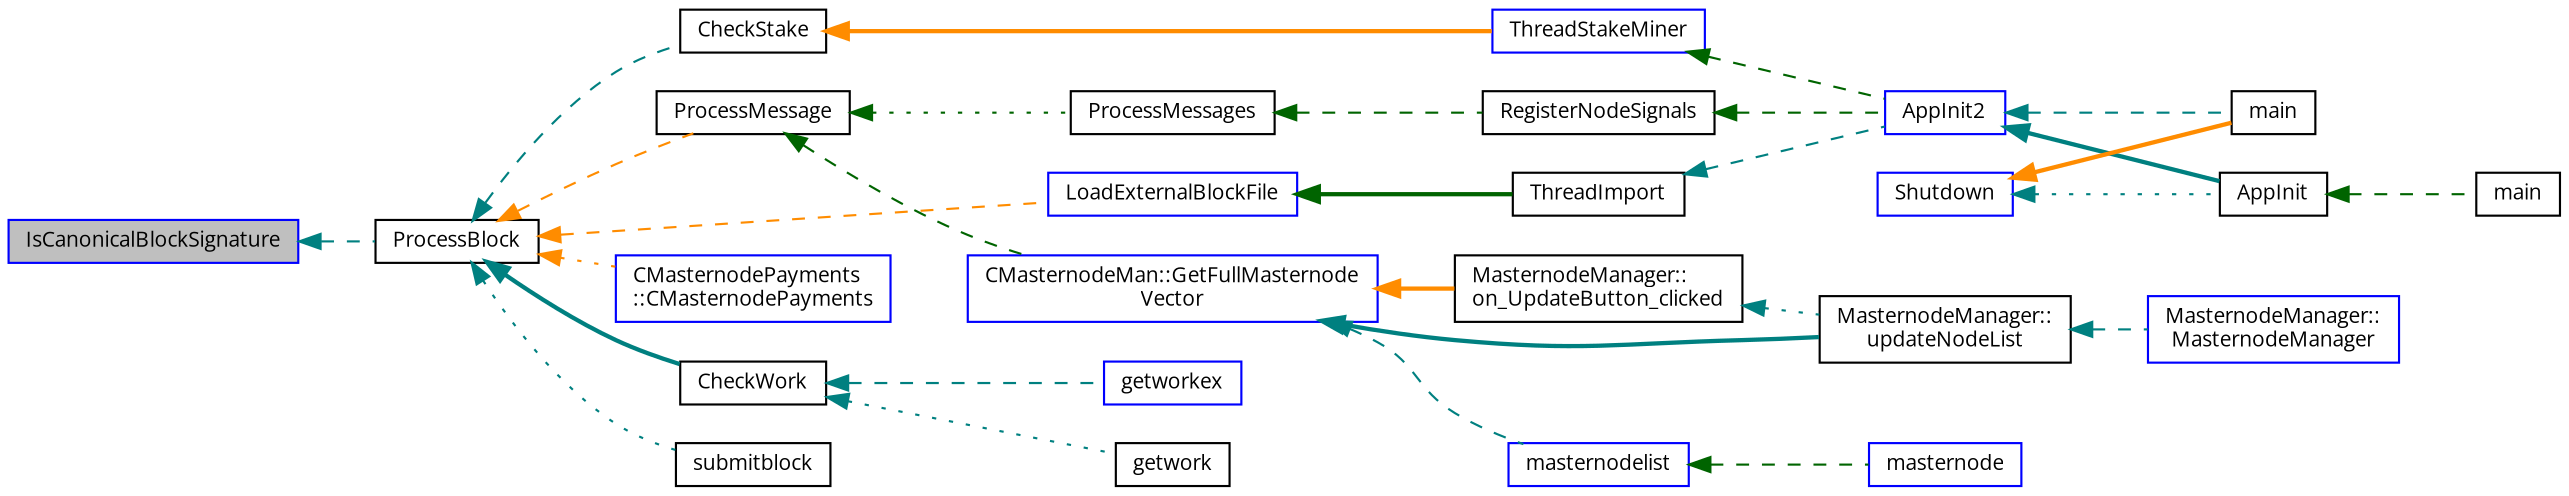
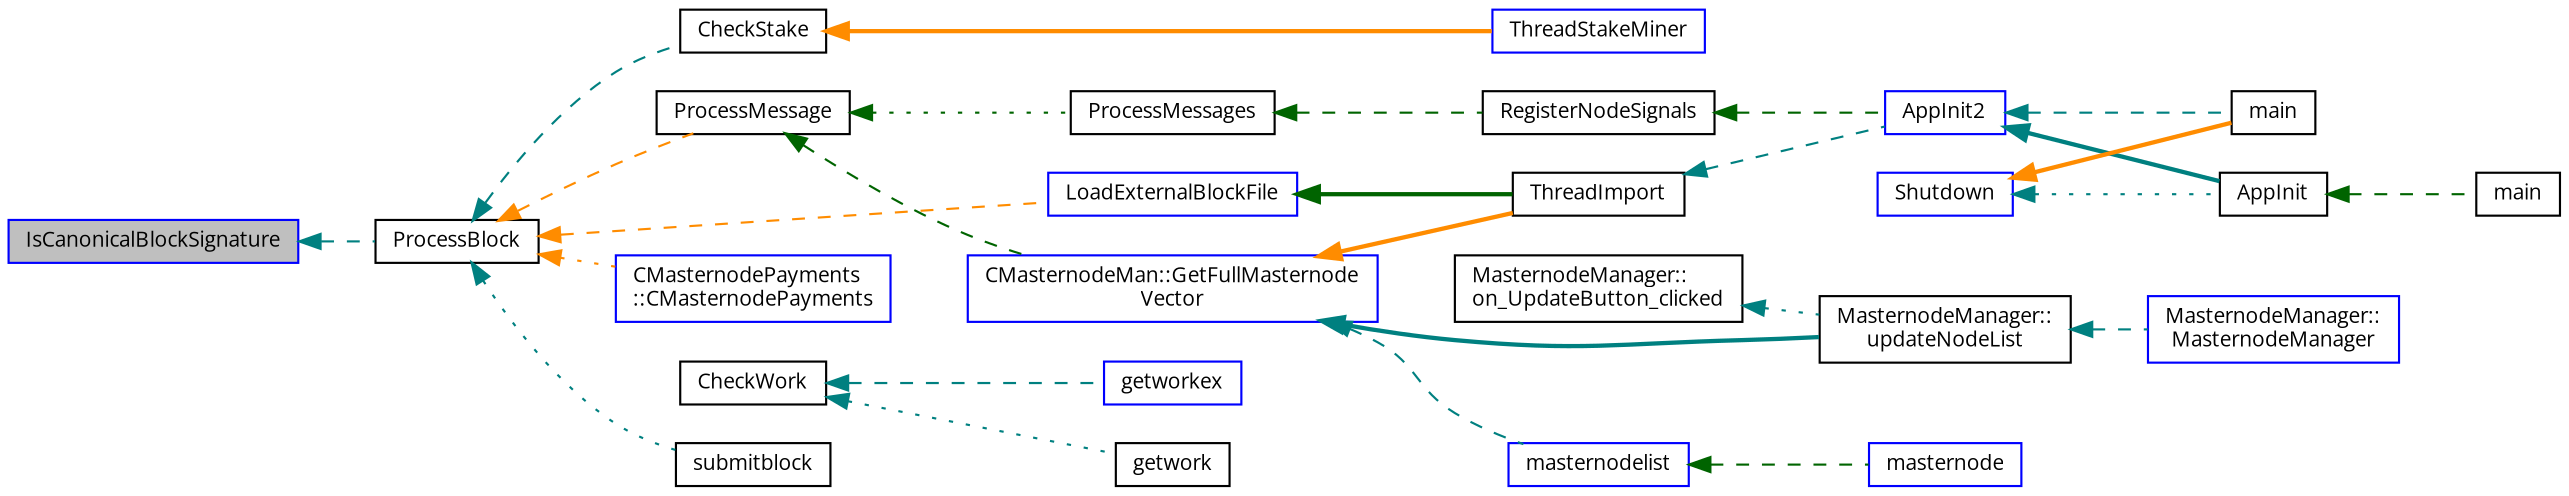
(1796, 78) -> none
(1427, 289) -> (1427, 232)
(589, 326) -> none
